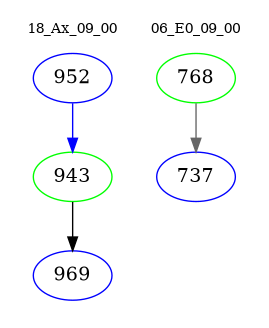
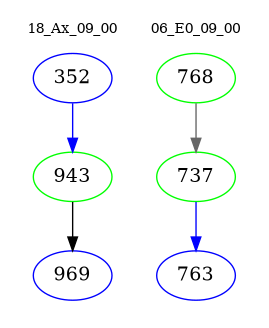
(73, 78) -> (73, 78)
(196, 177) -> (196, 177)
none -> (196, 276)
